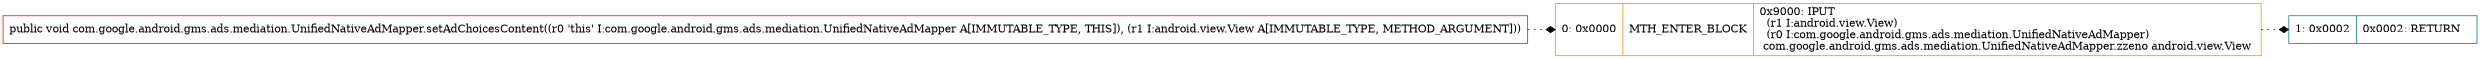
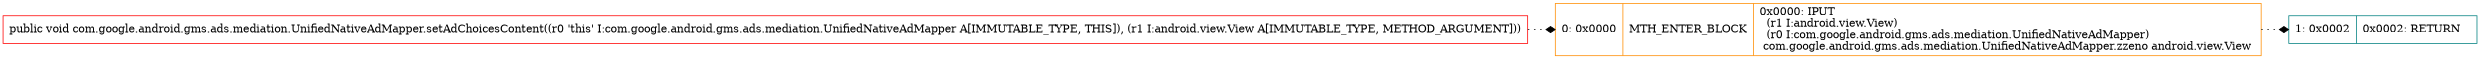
(1801, 12) -> (1801, 12)
